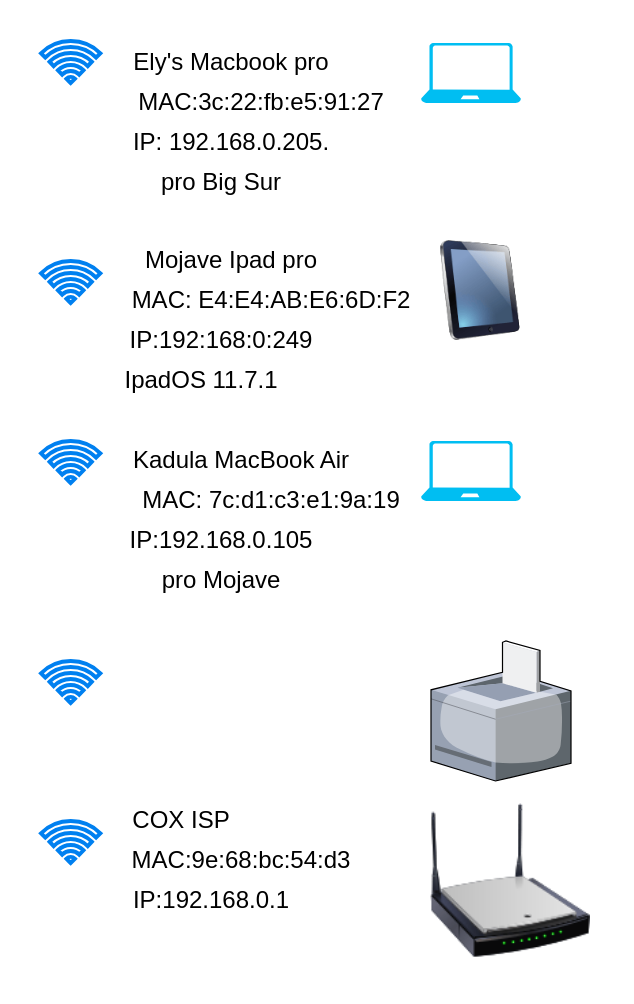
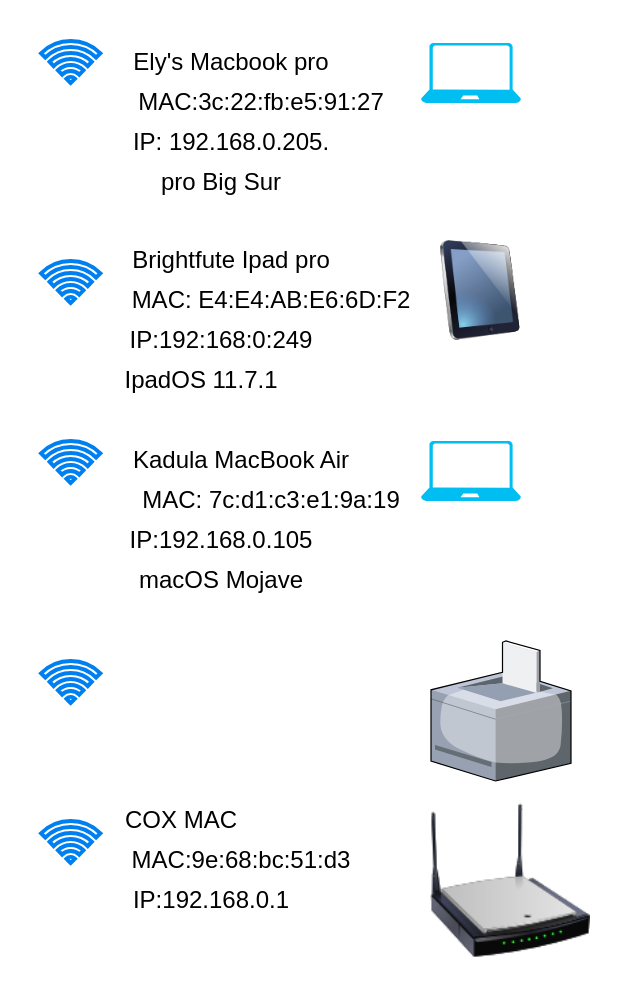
(232, 261) -> (232, 261)
(222, 581) -> (222, 581)
(182, 821) -> (182, 821)
(242, 861) -> (242, 861)
